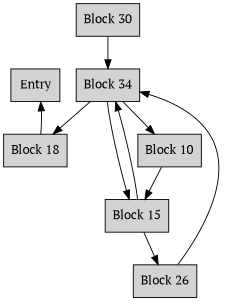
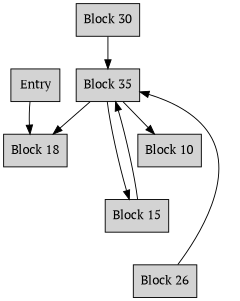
(108, 85) -> (108, 85)
(41, 123) -> (29, 113)
(155, 179) -> none
(149, 244) -> none
